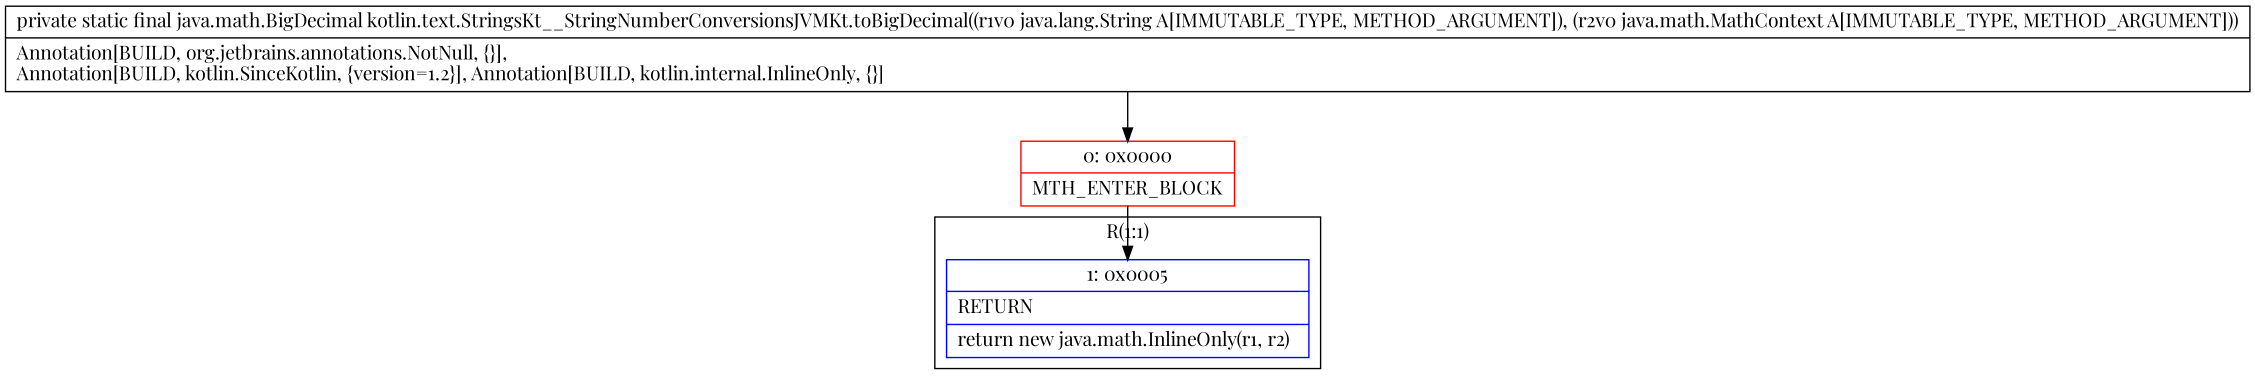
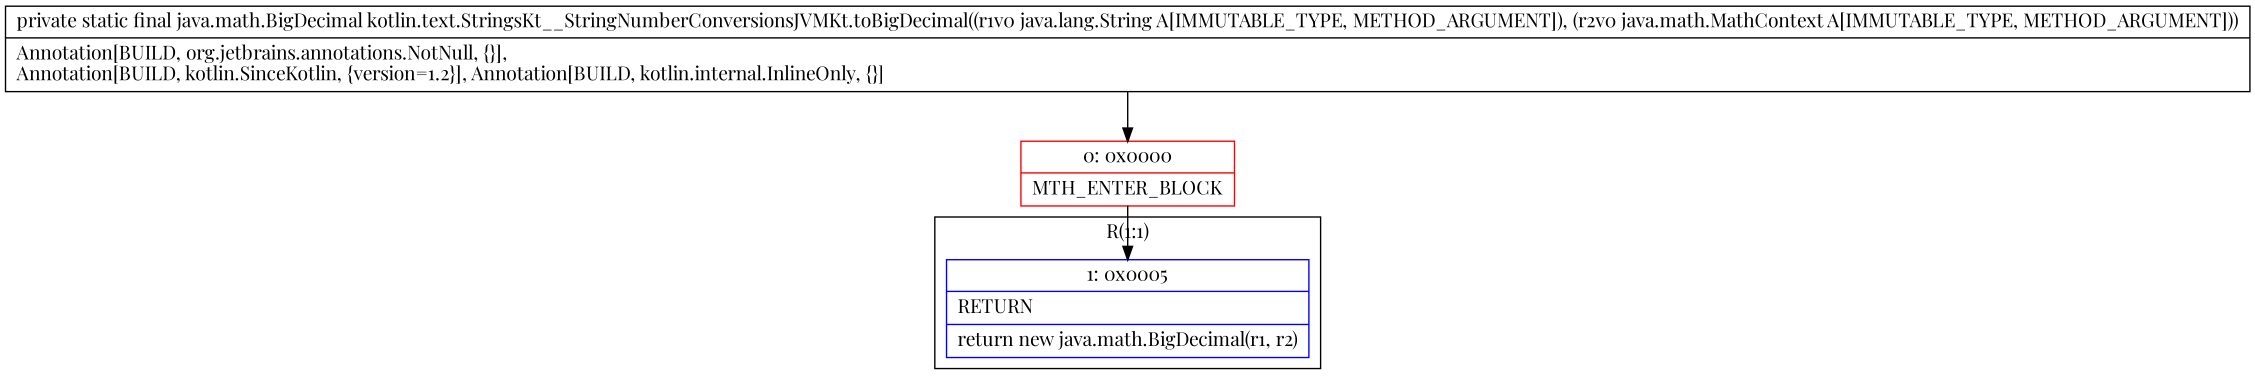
(1124, 340) -> (1128, 340)
